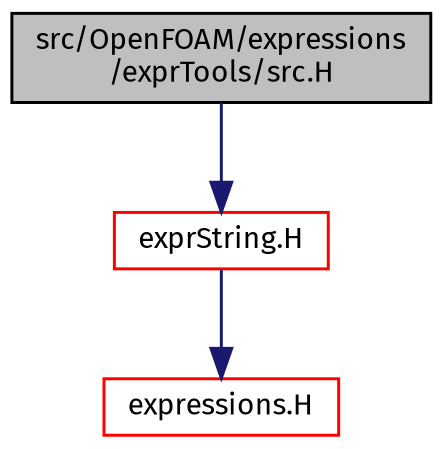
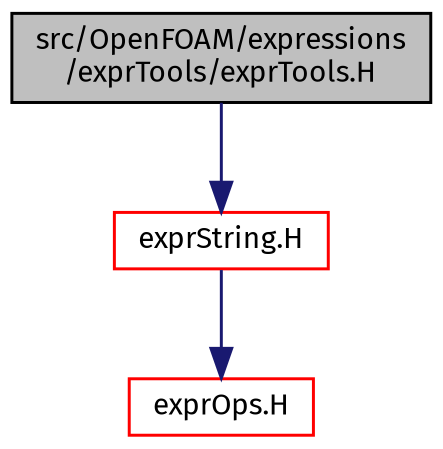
(221, 58) -> (221, 58)
(221, 407) -> (221, 407)
